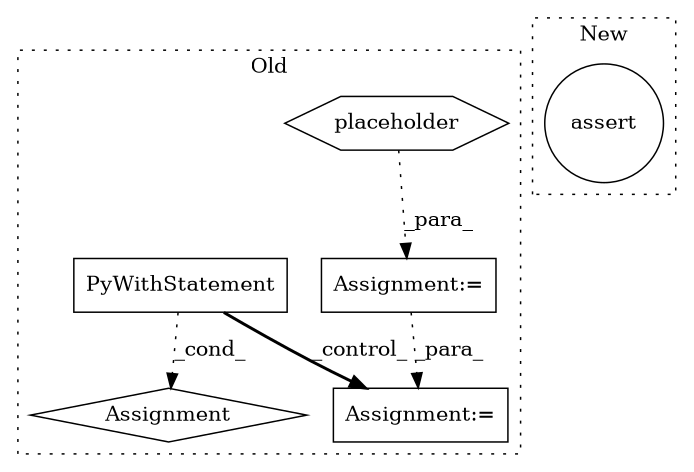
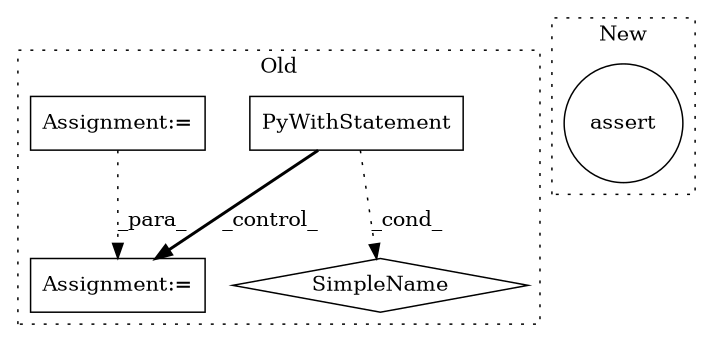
(397, 123) -> none
(169, 415) -> (380, 285)
